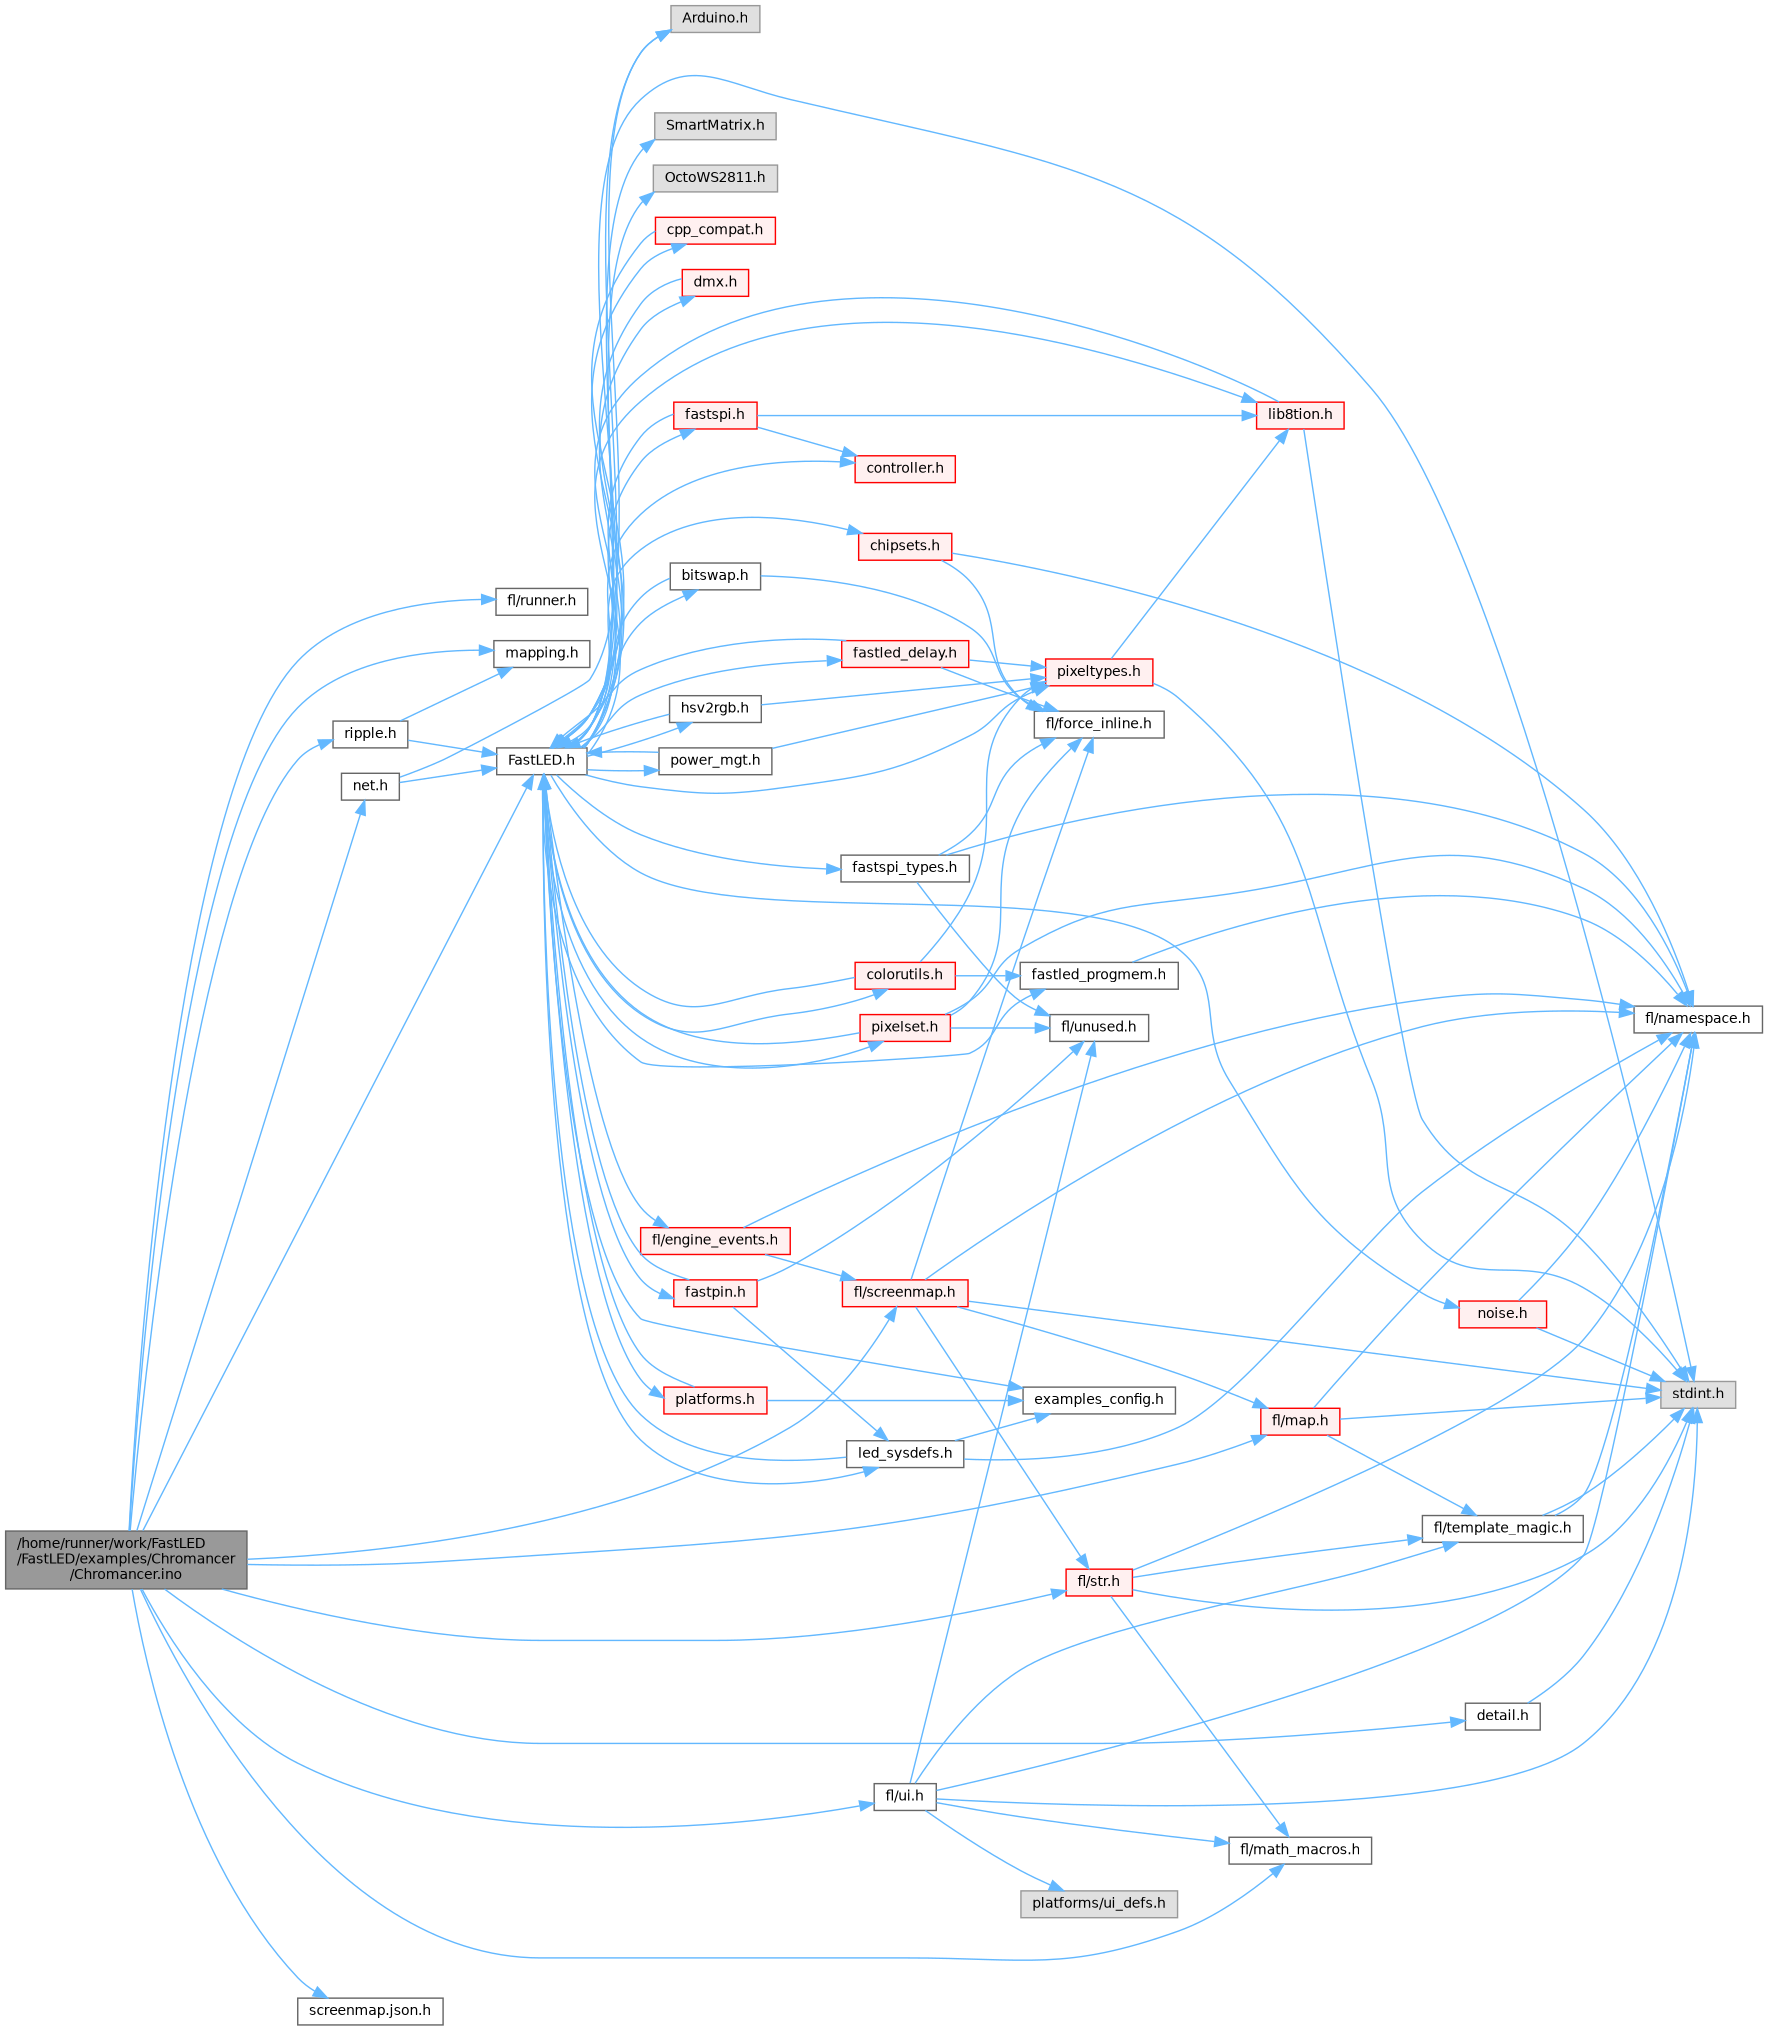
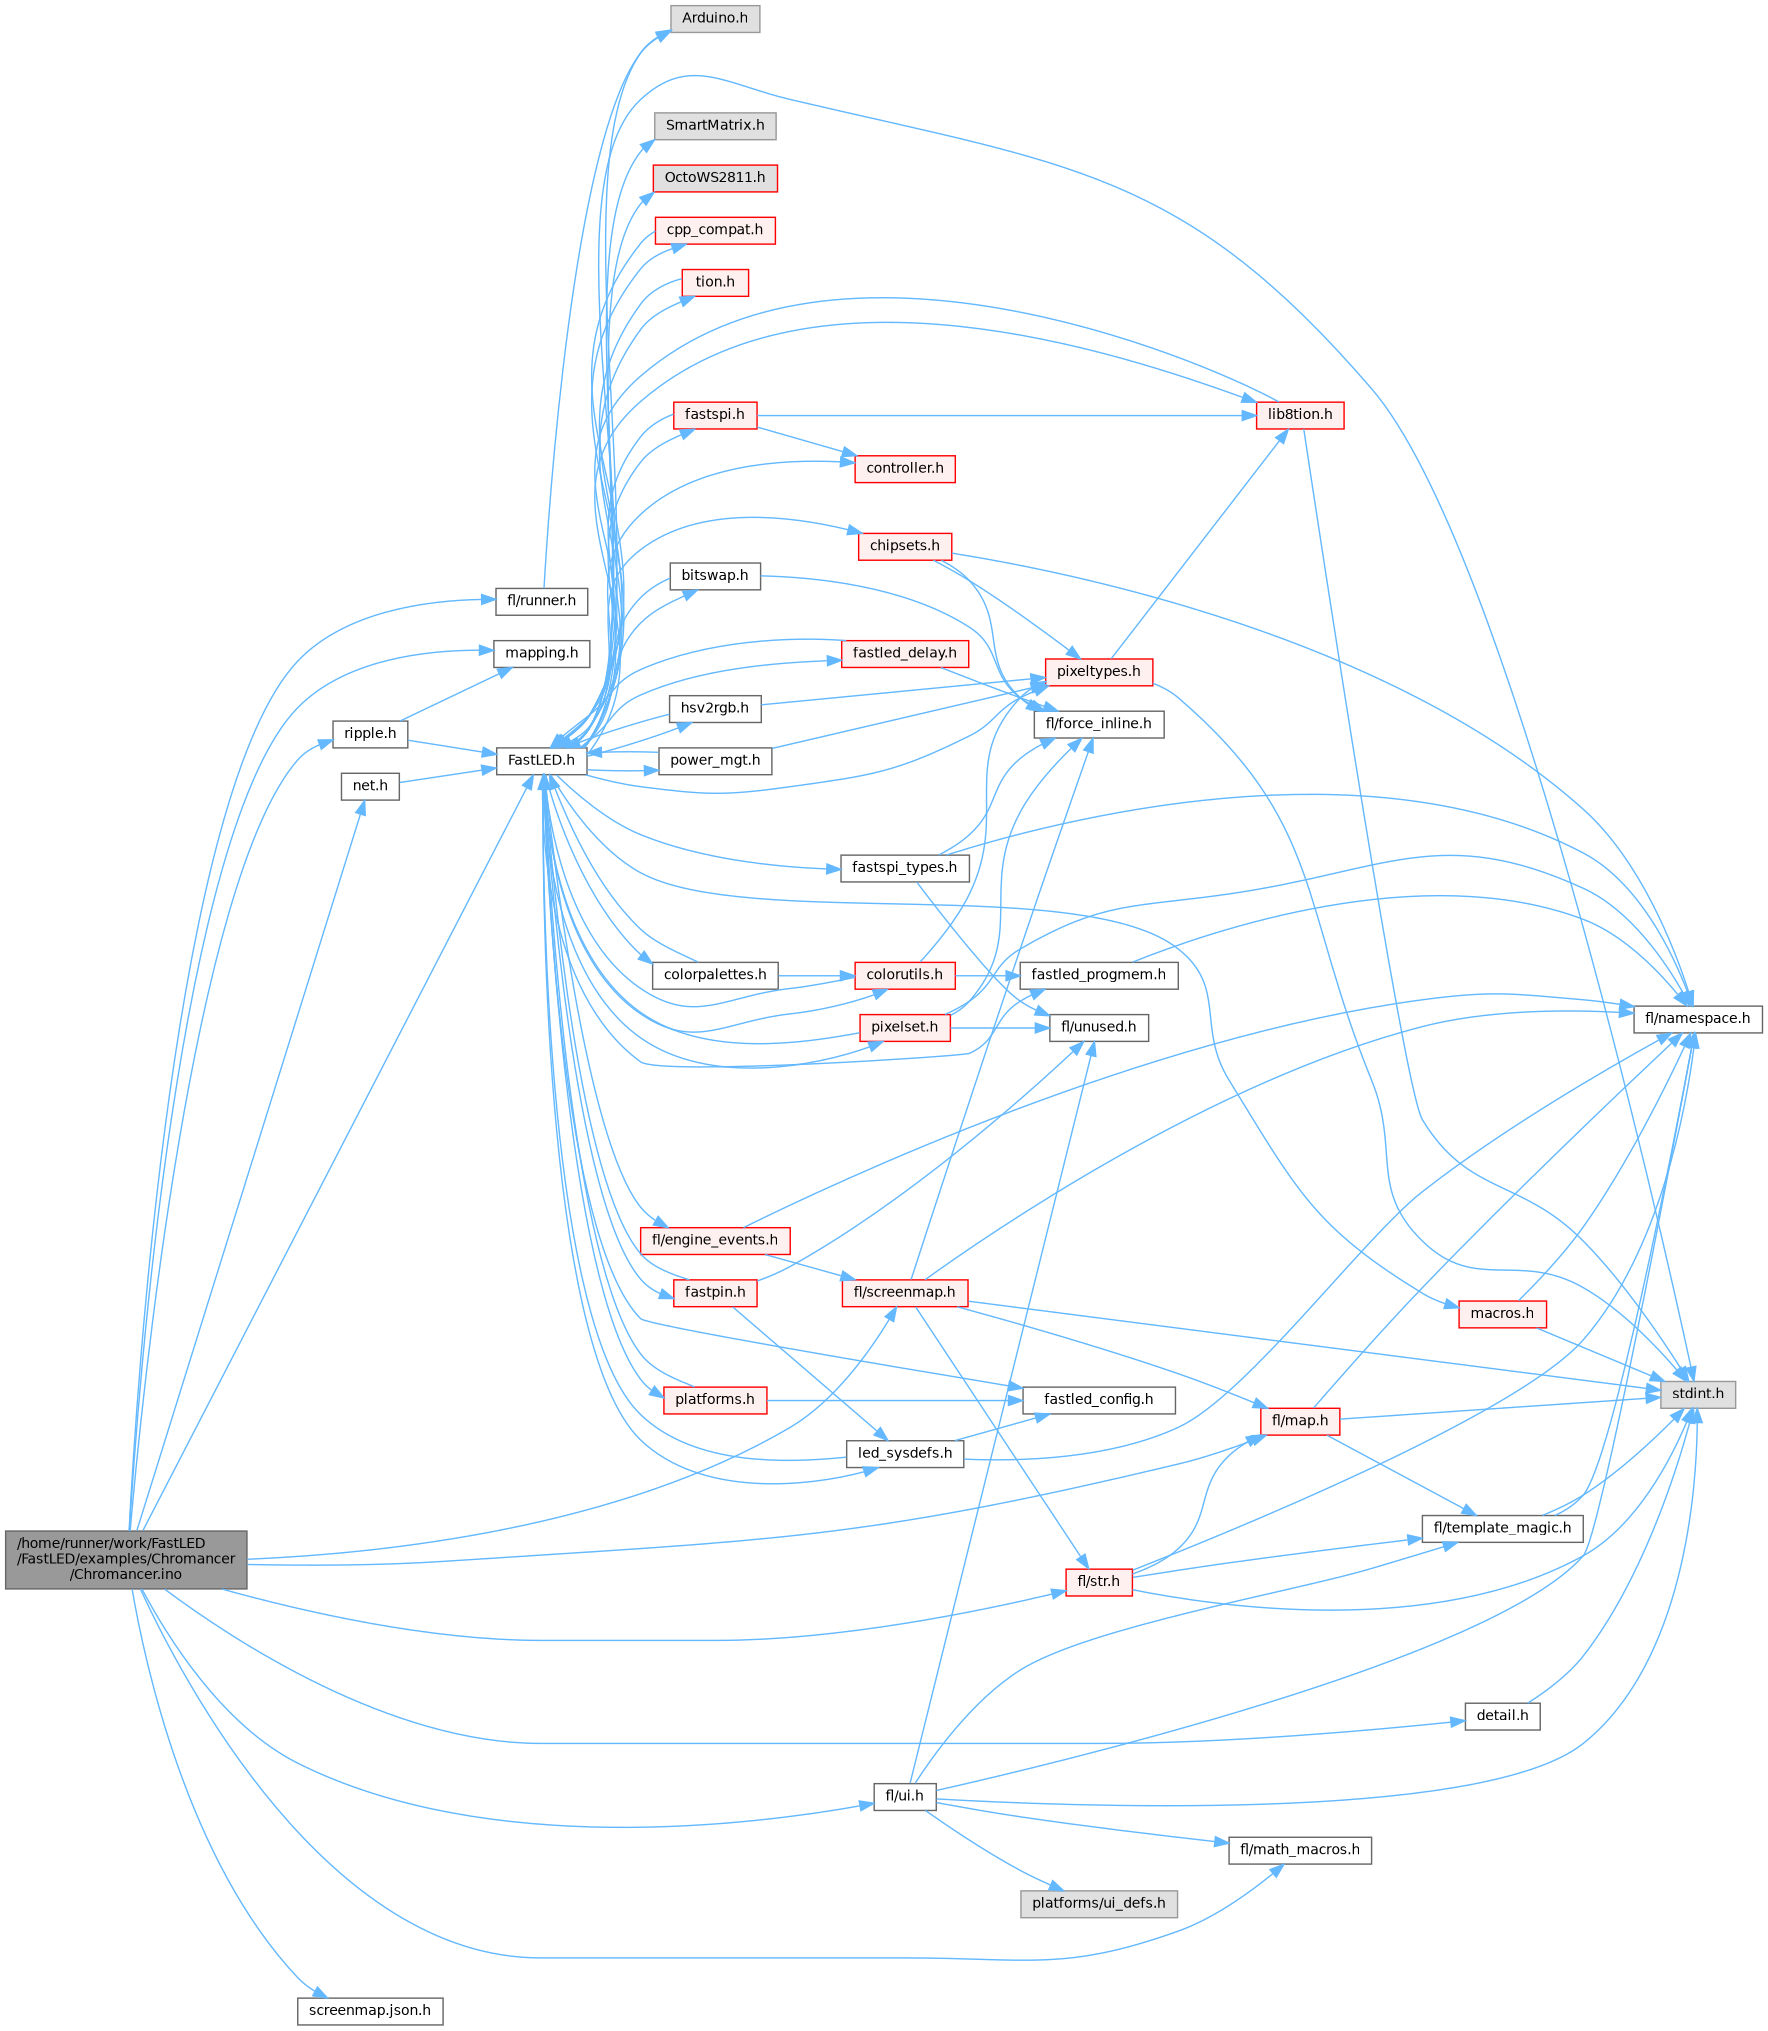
(715, 179) -> (715, 179)
(715, 283) -> (715, 283)
(599, 655) -> (572, 304)
(1008, 664) -> (1003, 603)
none -> (715, 976)
(1503, 1314) -> (1503, 1314)
(1099, 1401) -> (1099, 1401)
(1195, 1711) -> (1200, 1516)
